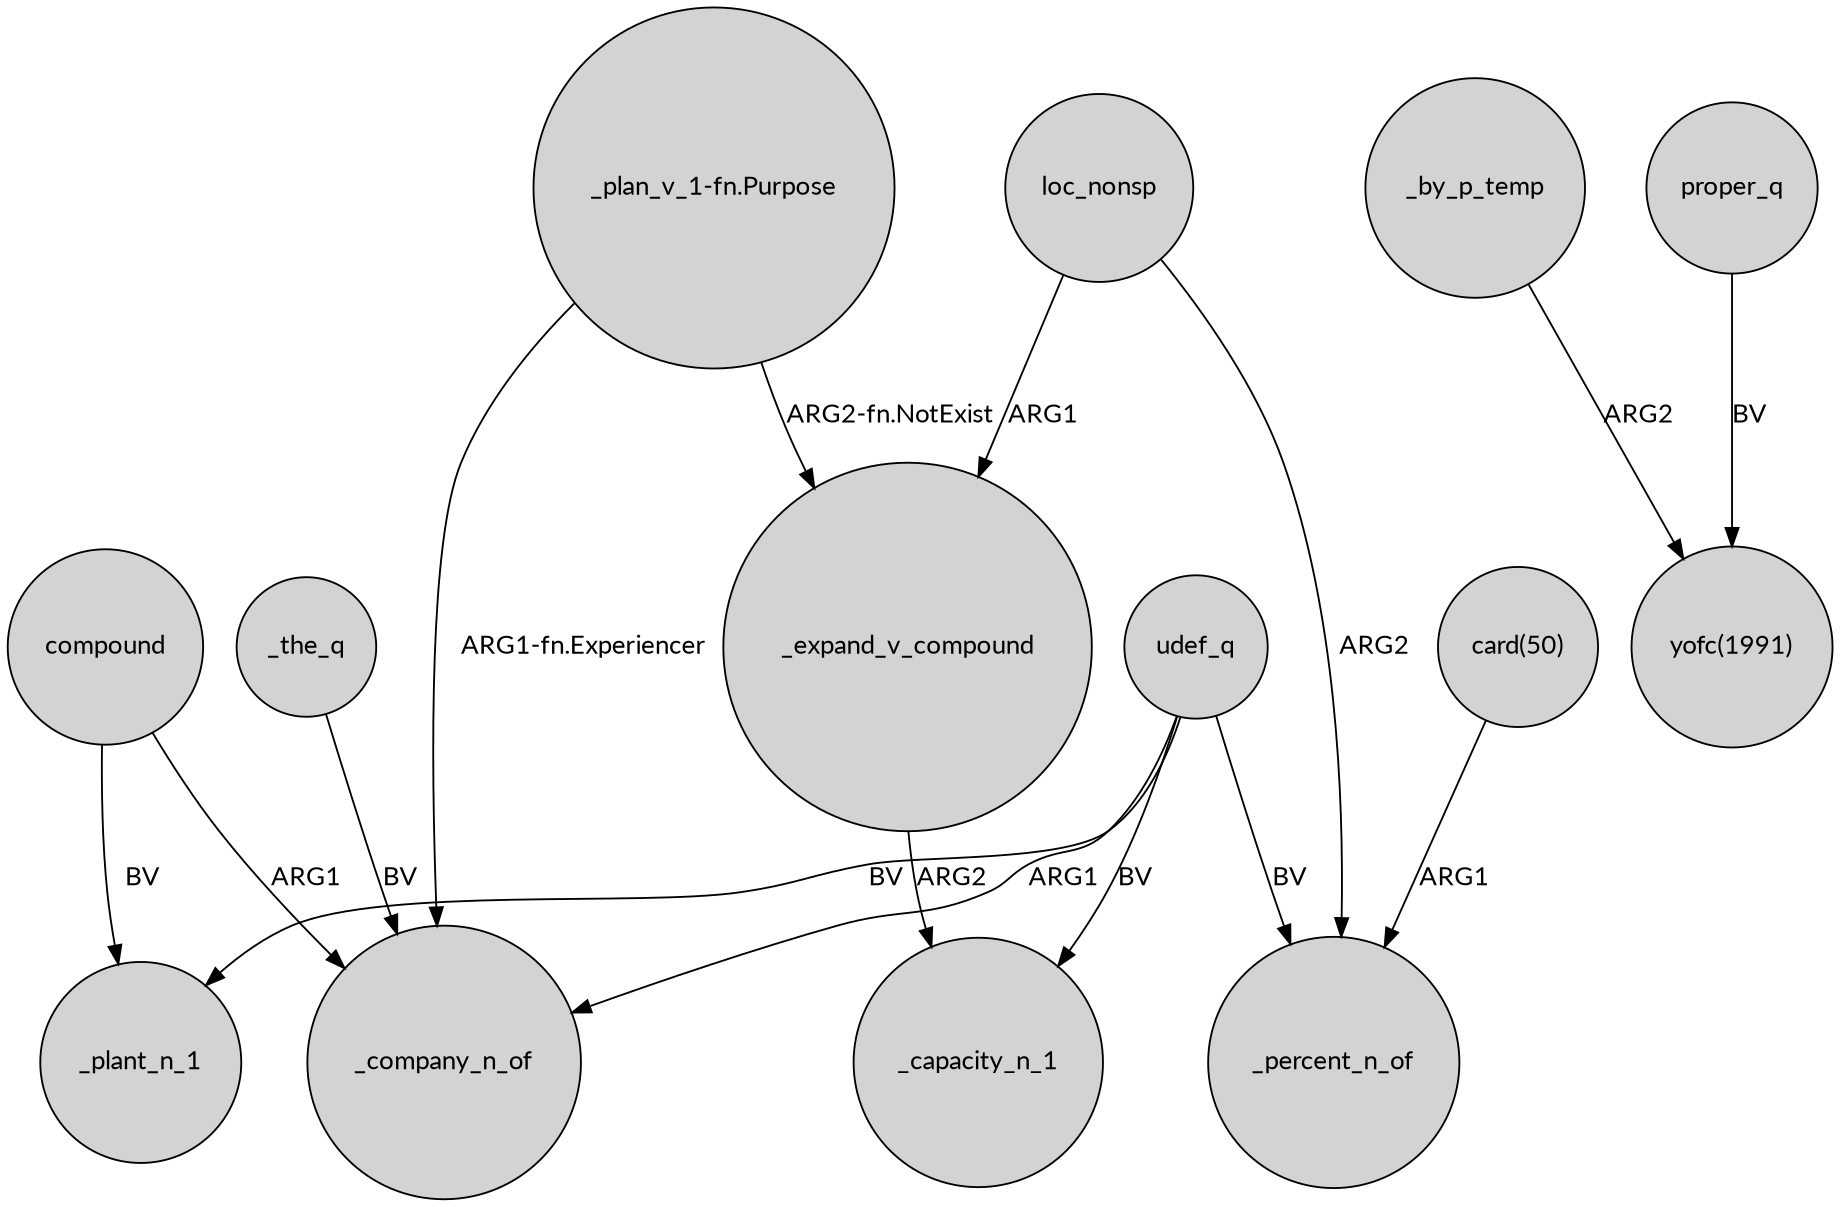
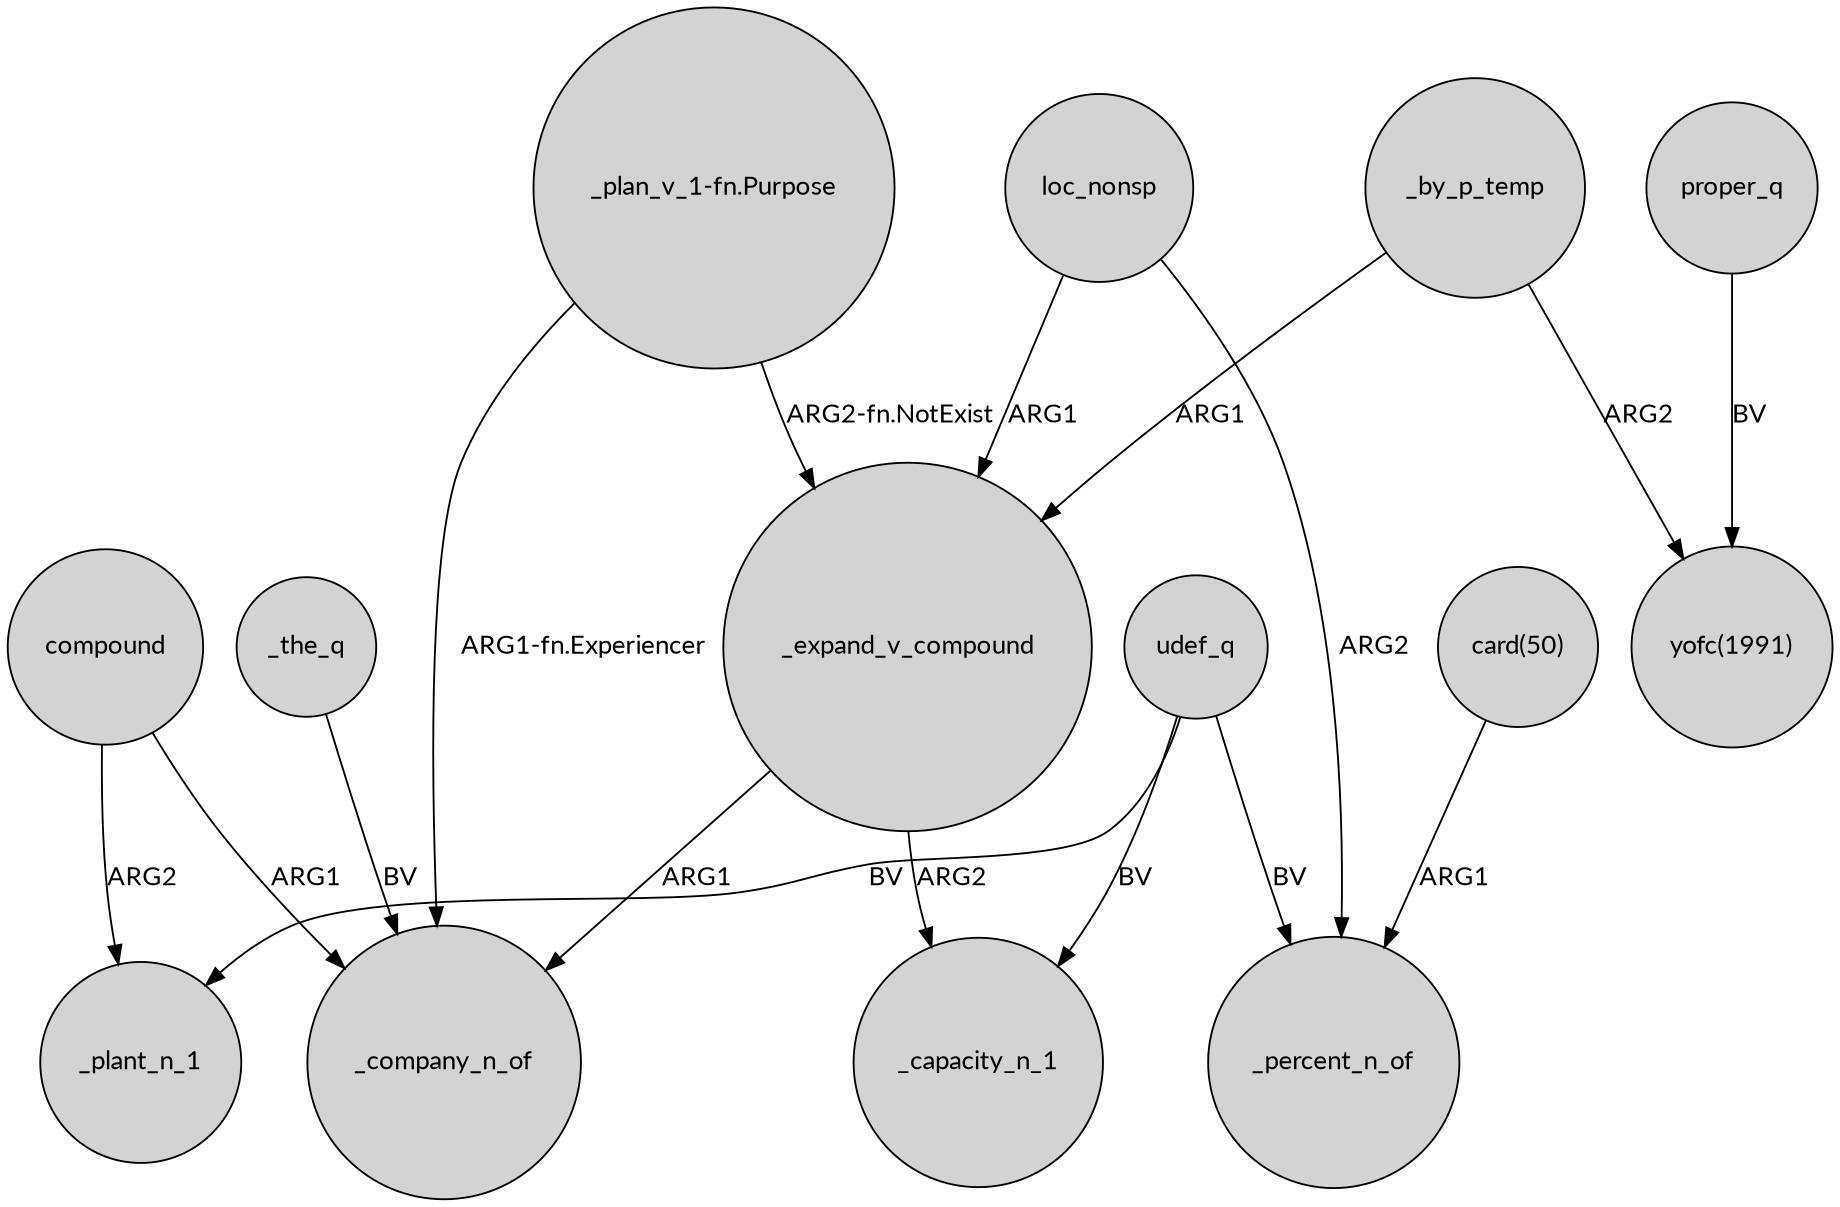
none -> (1218, 377)
(143, 878) -> (143, 878)
(937, 908) -> (666, 864)
